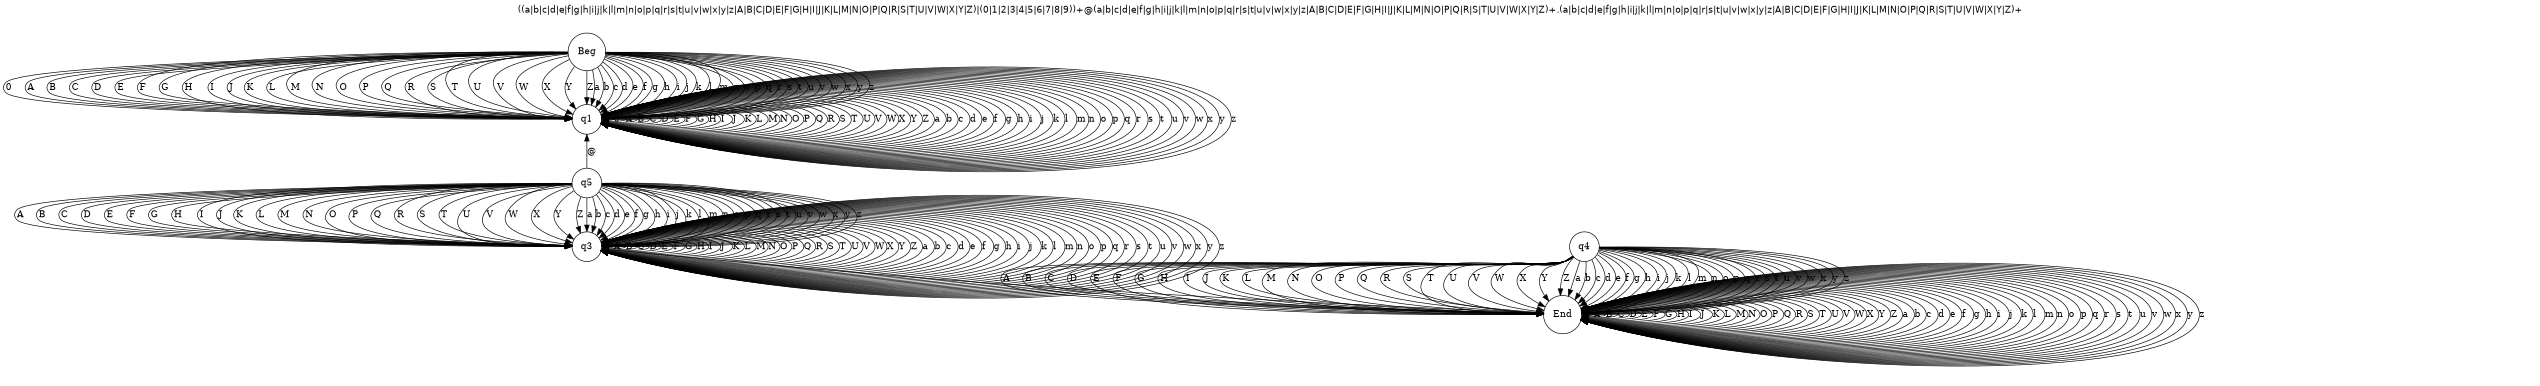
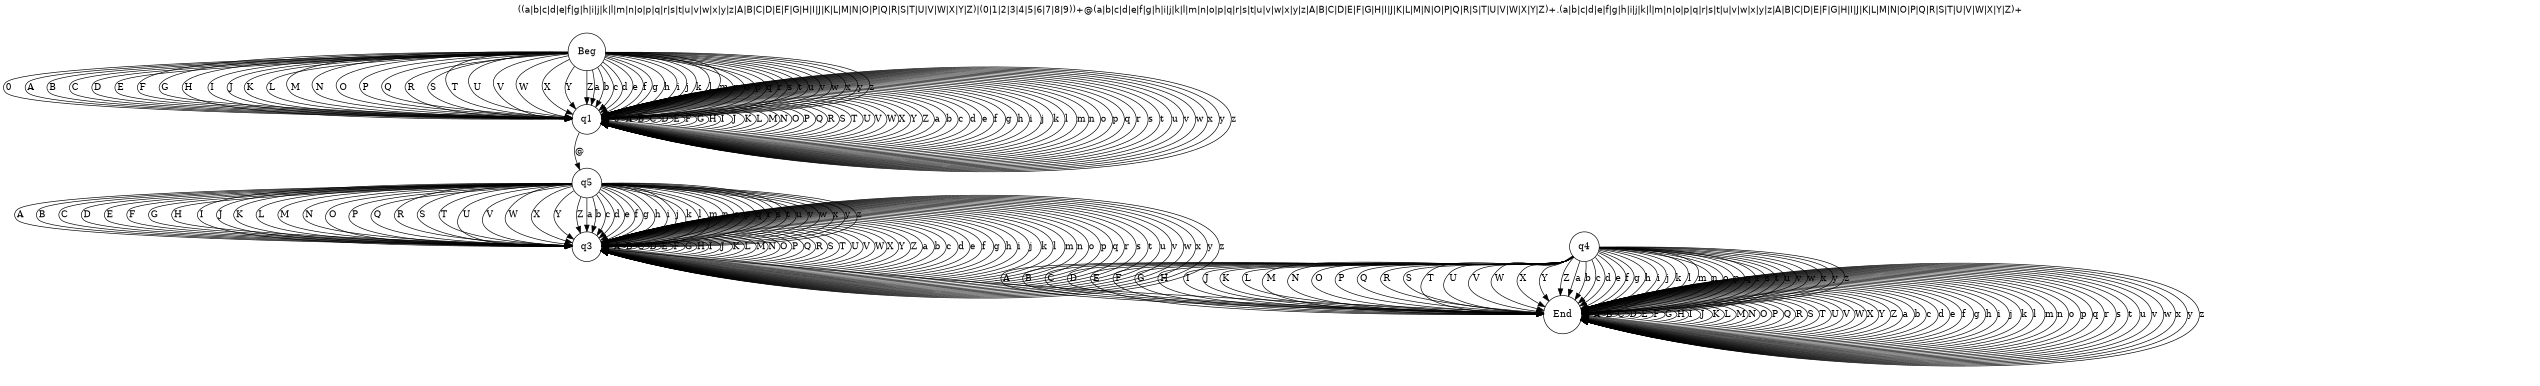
(587, 155) -> (575, 148)
